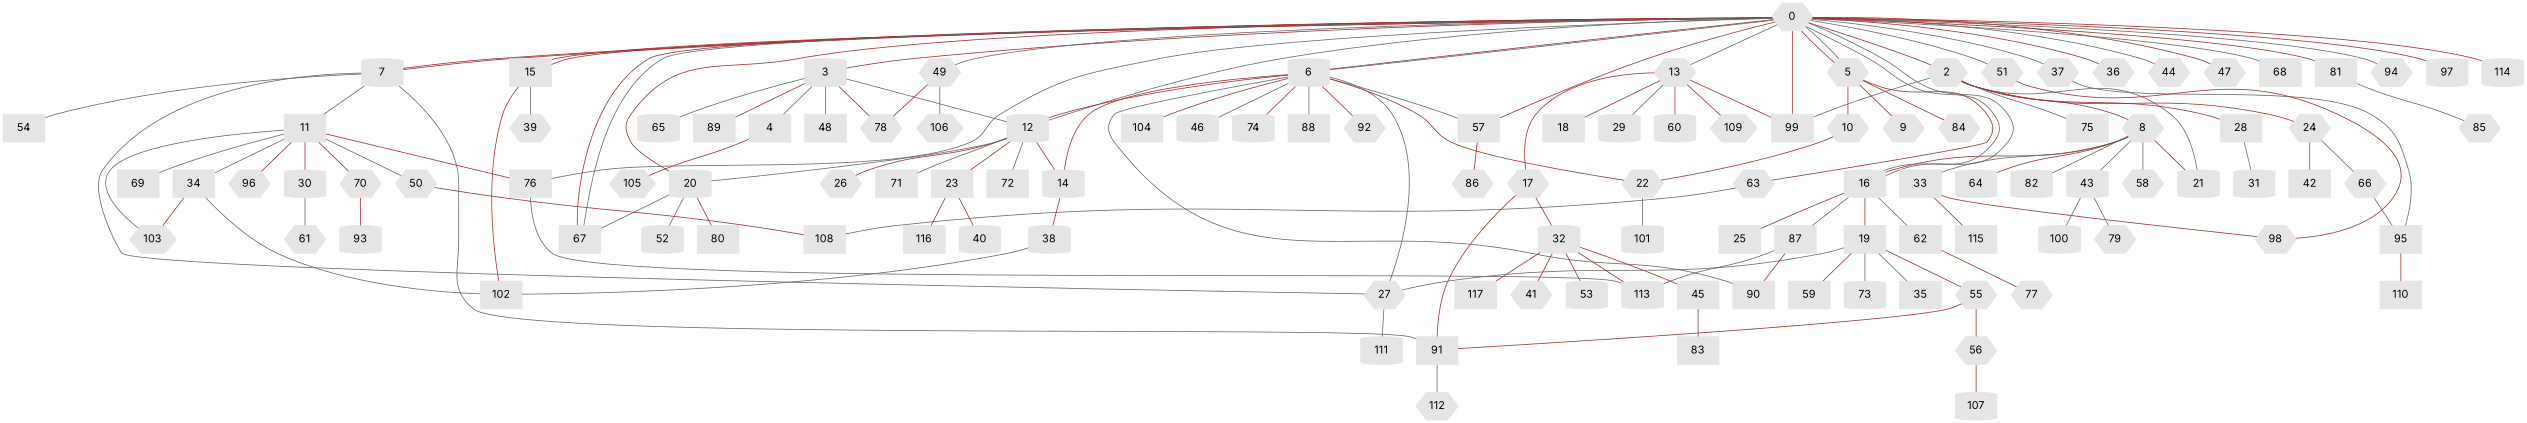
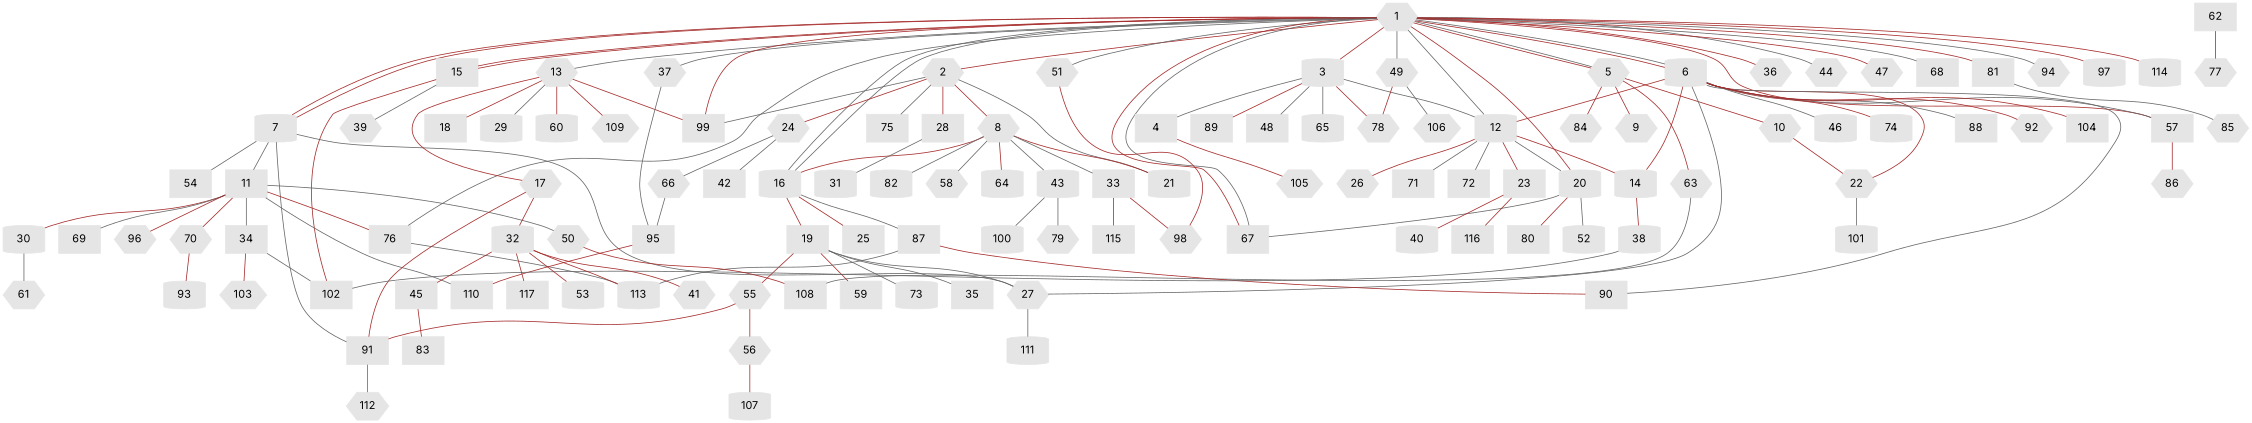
(1792, 17) -> (1397, 17)
(159, 147) -> (354, 249)
(1893, 212) -> none
